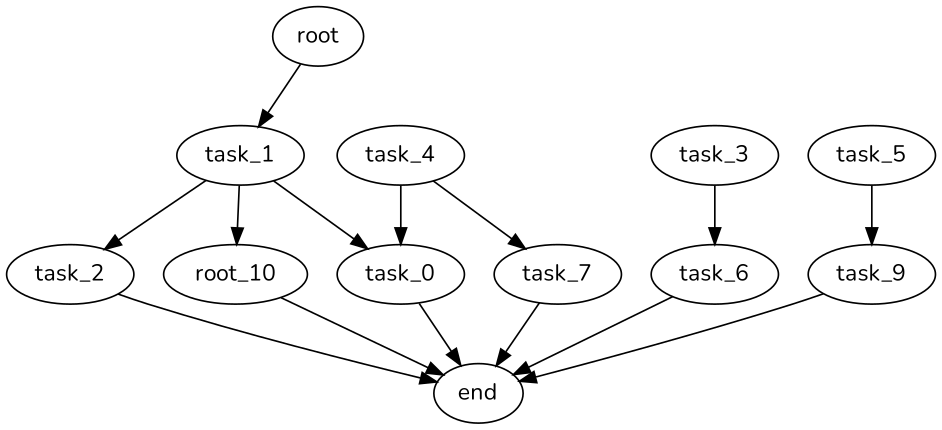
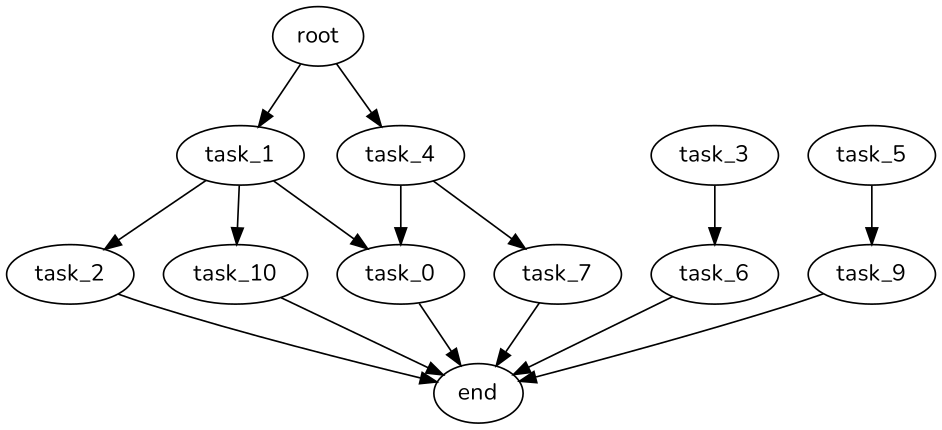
none -> (354, 88)
(236, 274) -> (236, 274)
